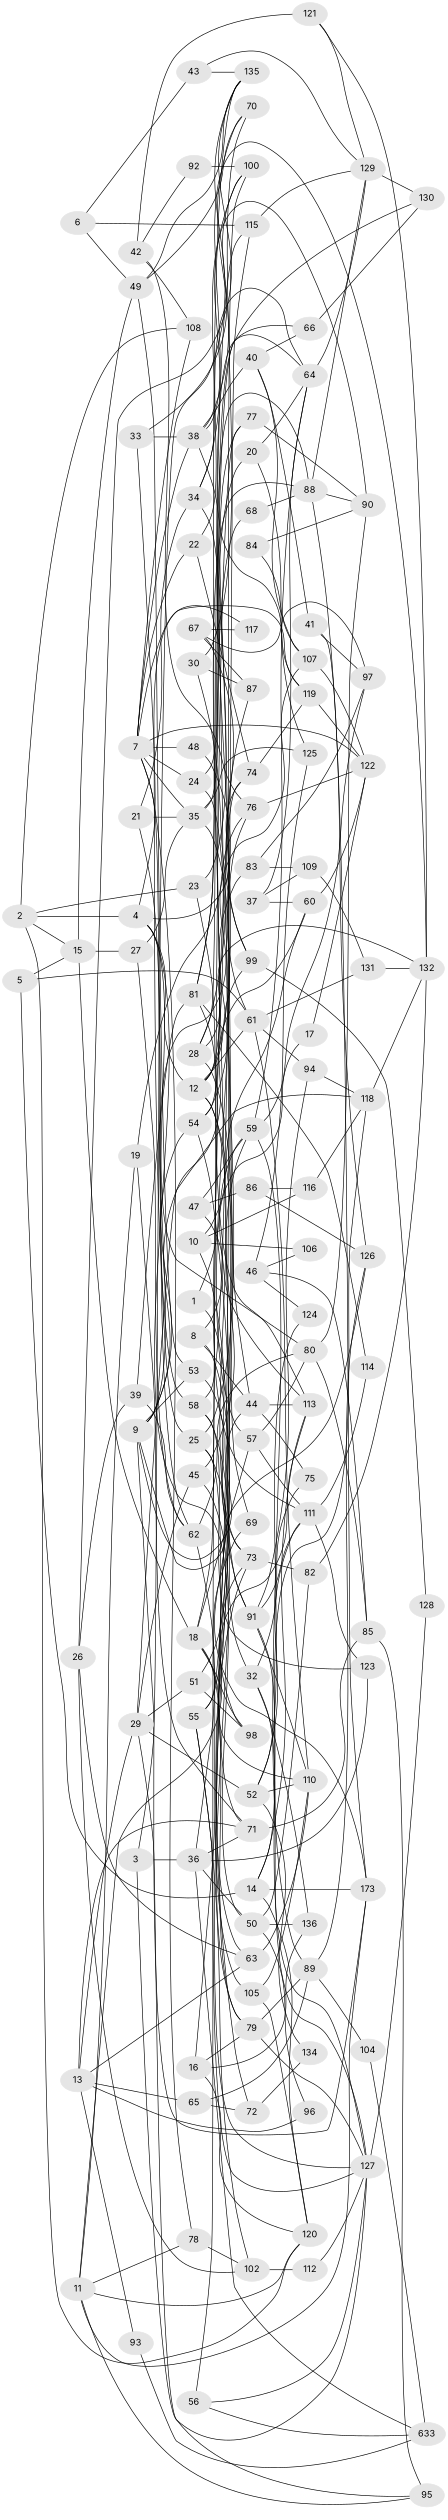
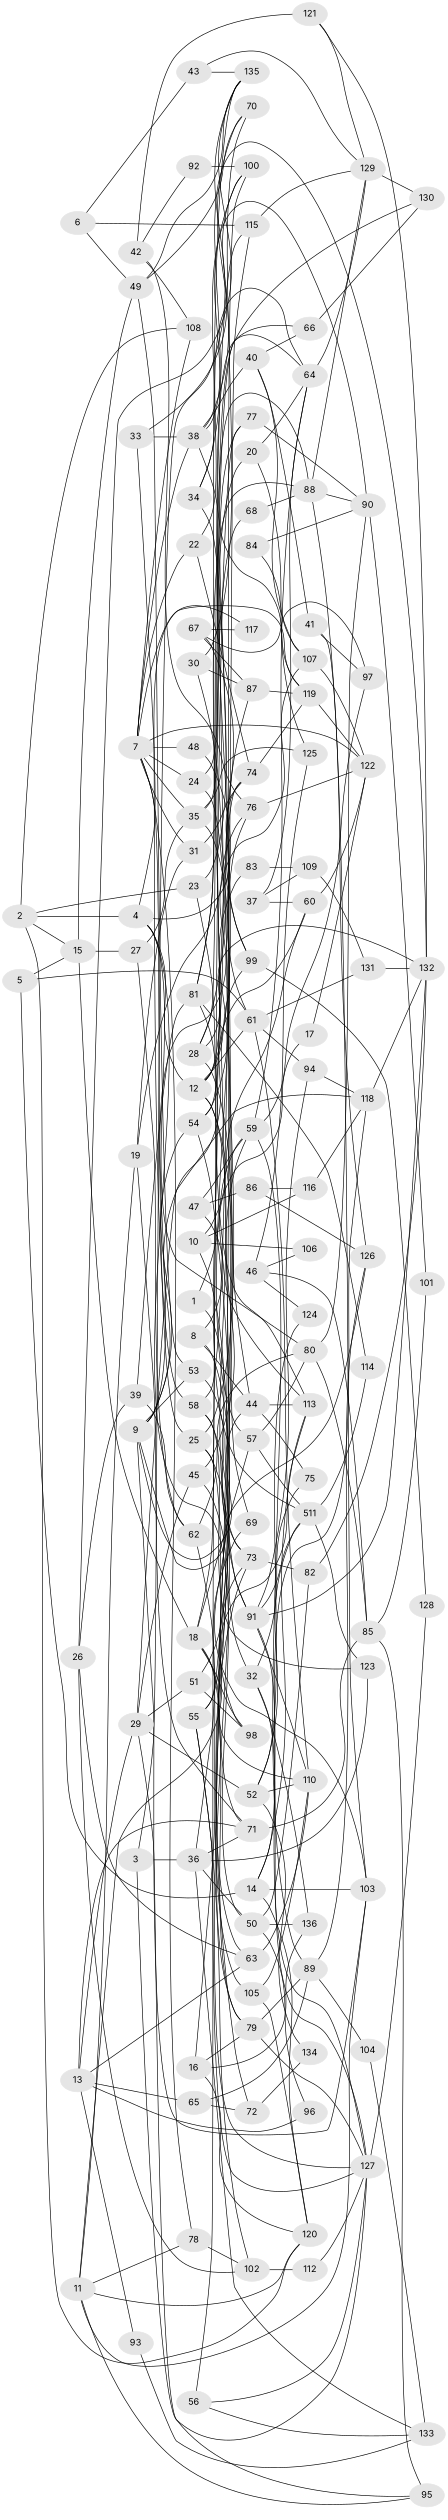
none -> (277, 692)
(325, 775) -> none
(136, 817) -> none
none -> (194, 852)
none -> (427, 1284)
none -> (403, 1328)
(310, 1514) -> (310, 1514)
(368, 1890) -> (368, 1890)
(427, 2434) -> (427, 2434)
